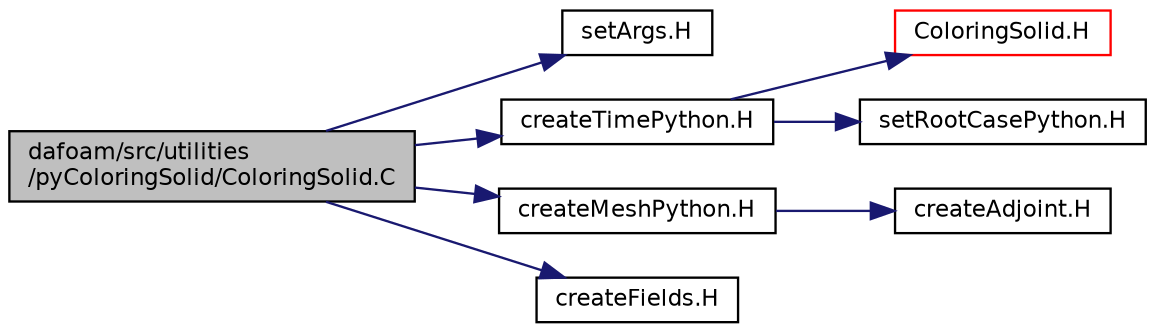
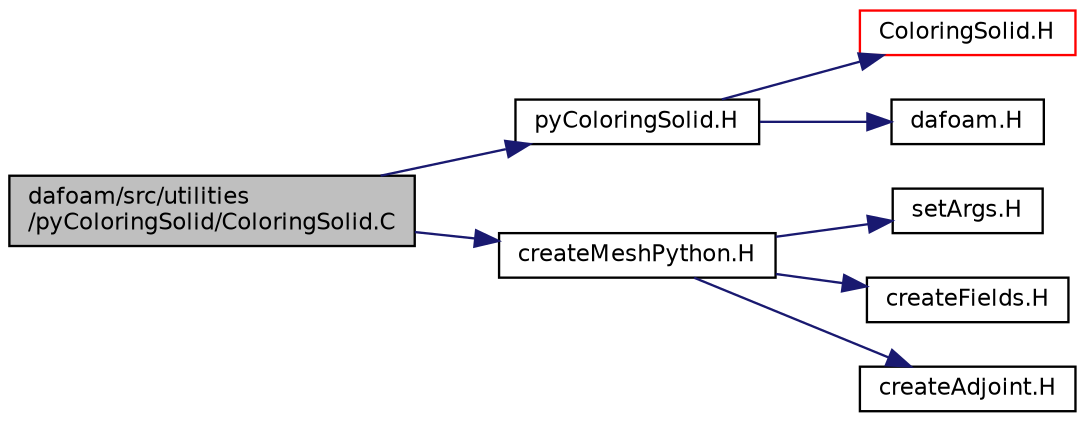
(434, 97) -> (822, 230)
(637, 122) -> (637, 122)
(1003, 122) -> (968, 122)
(434, 236) -> (809, 279)
